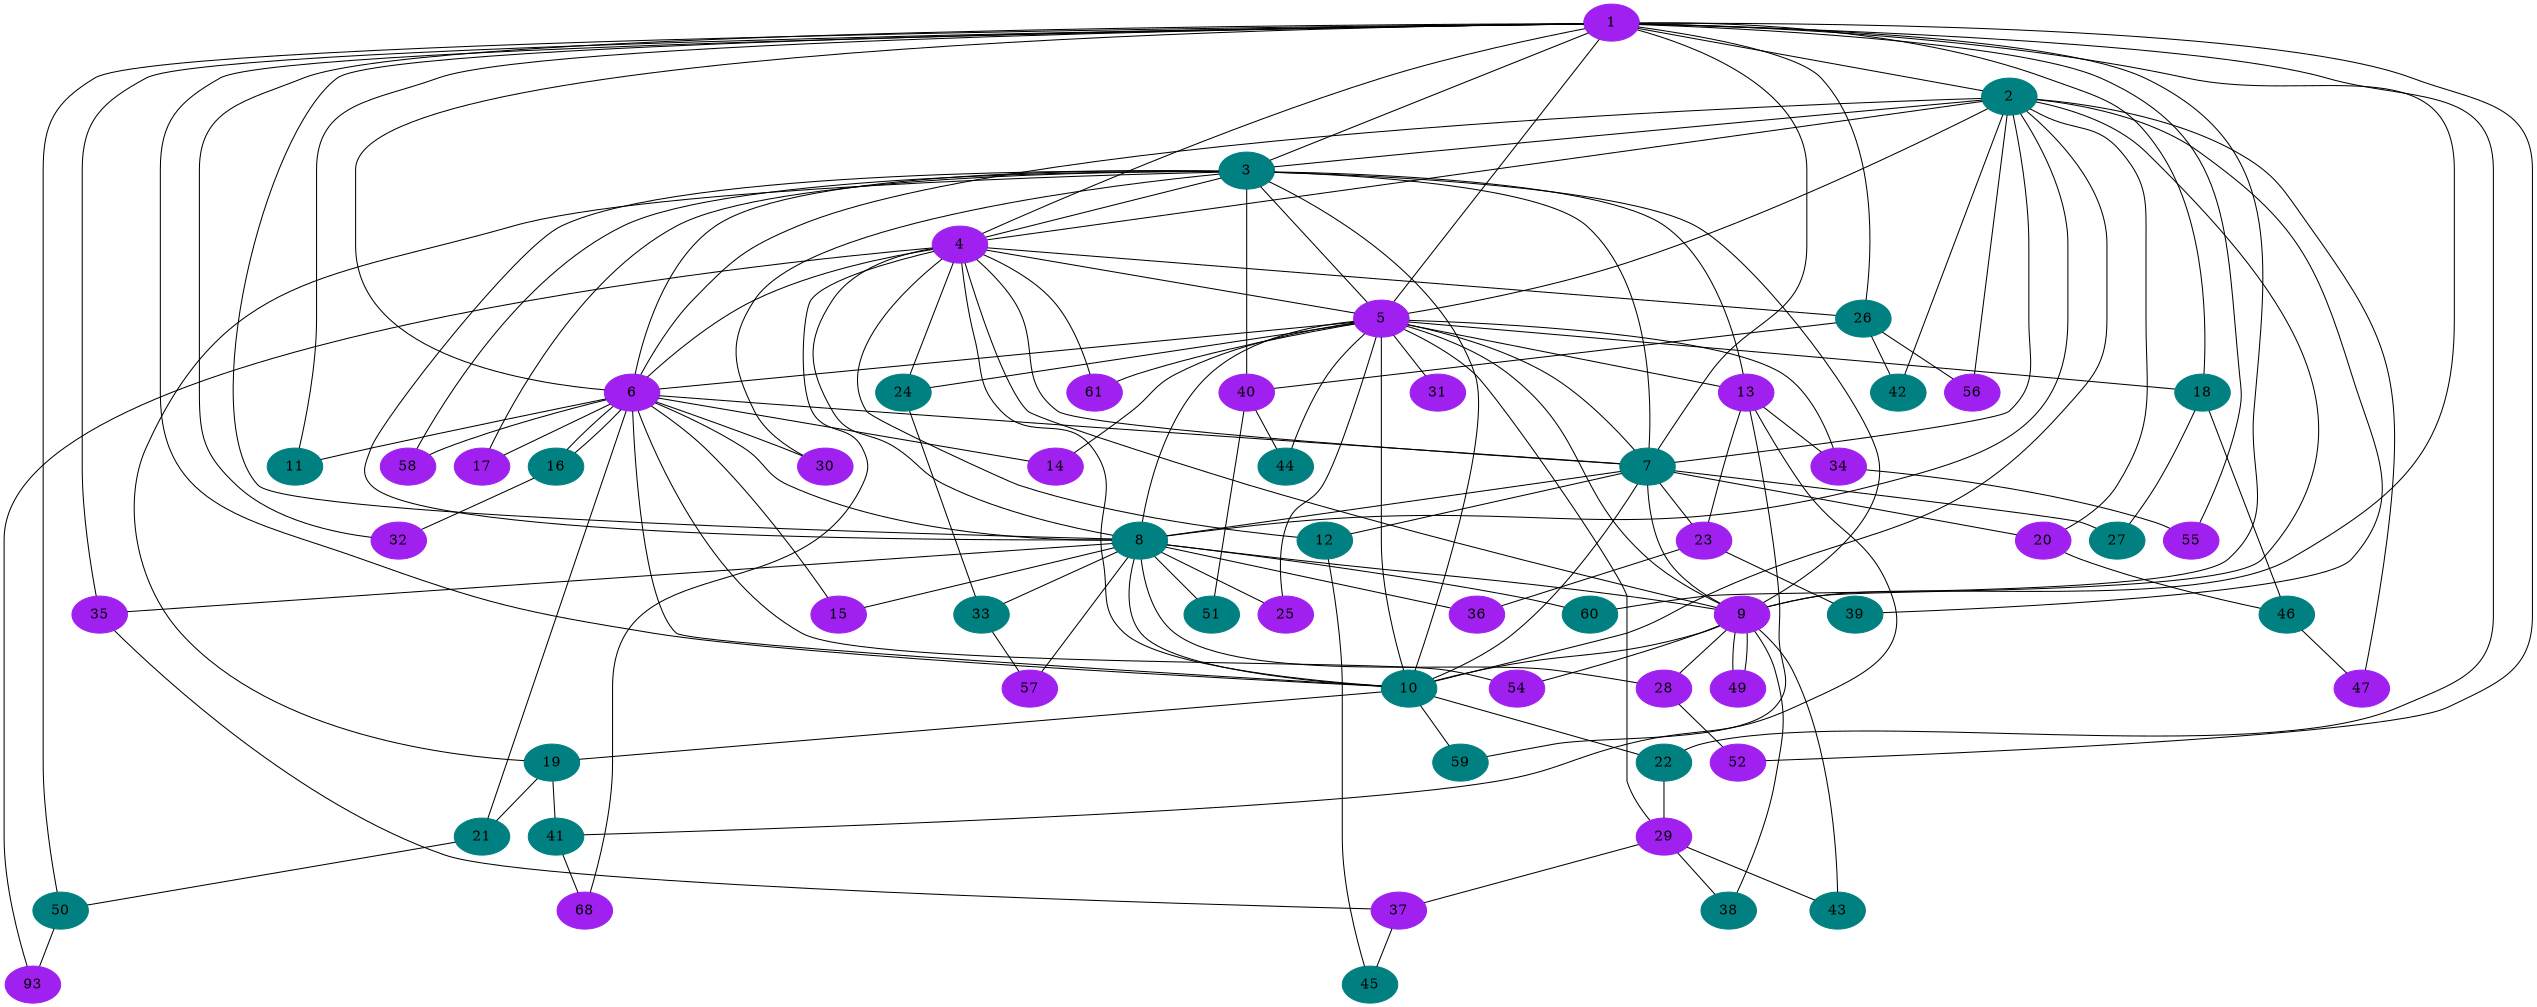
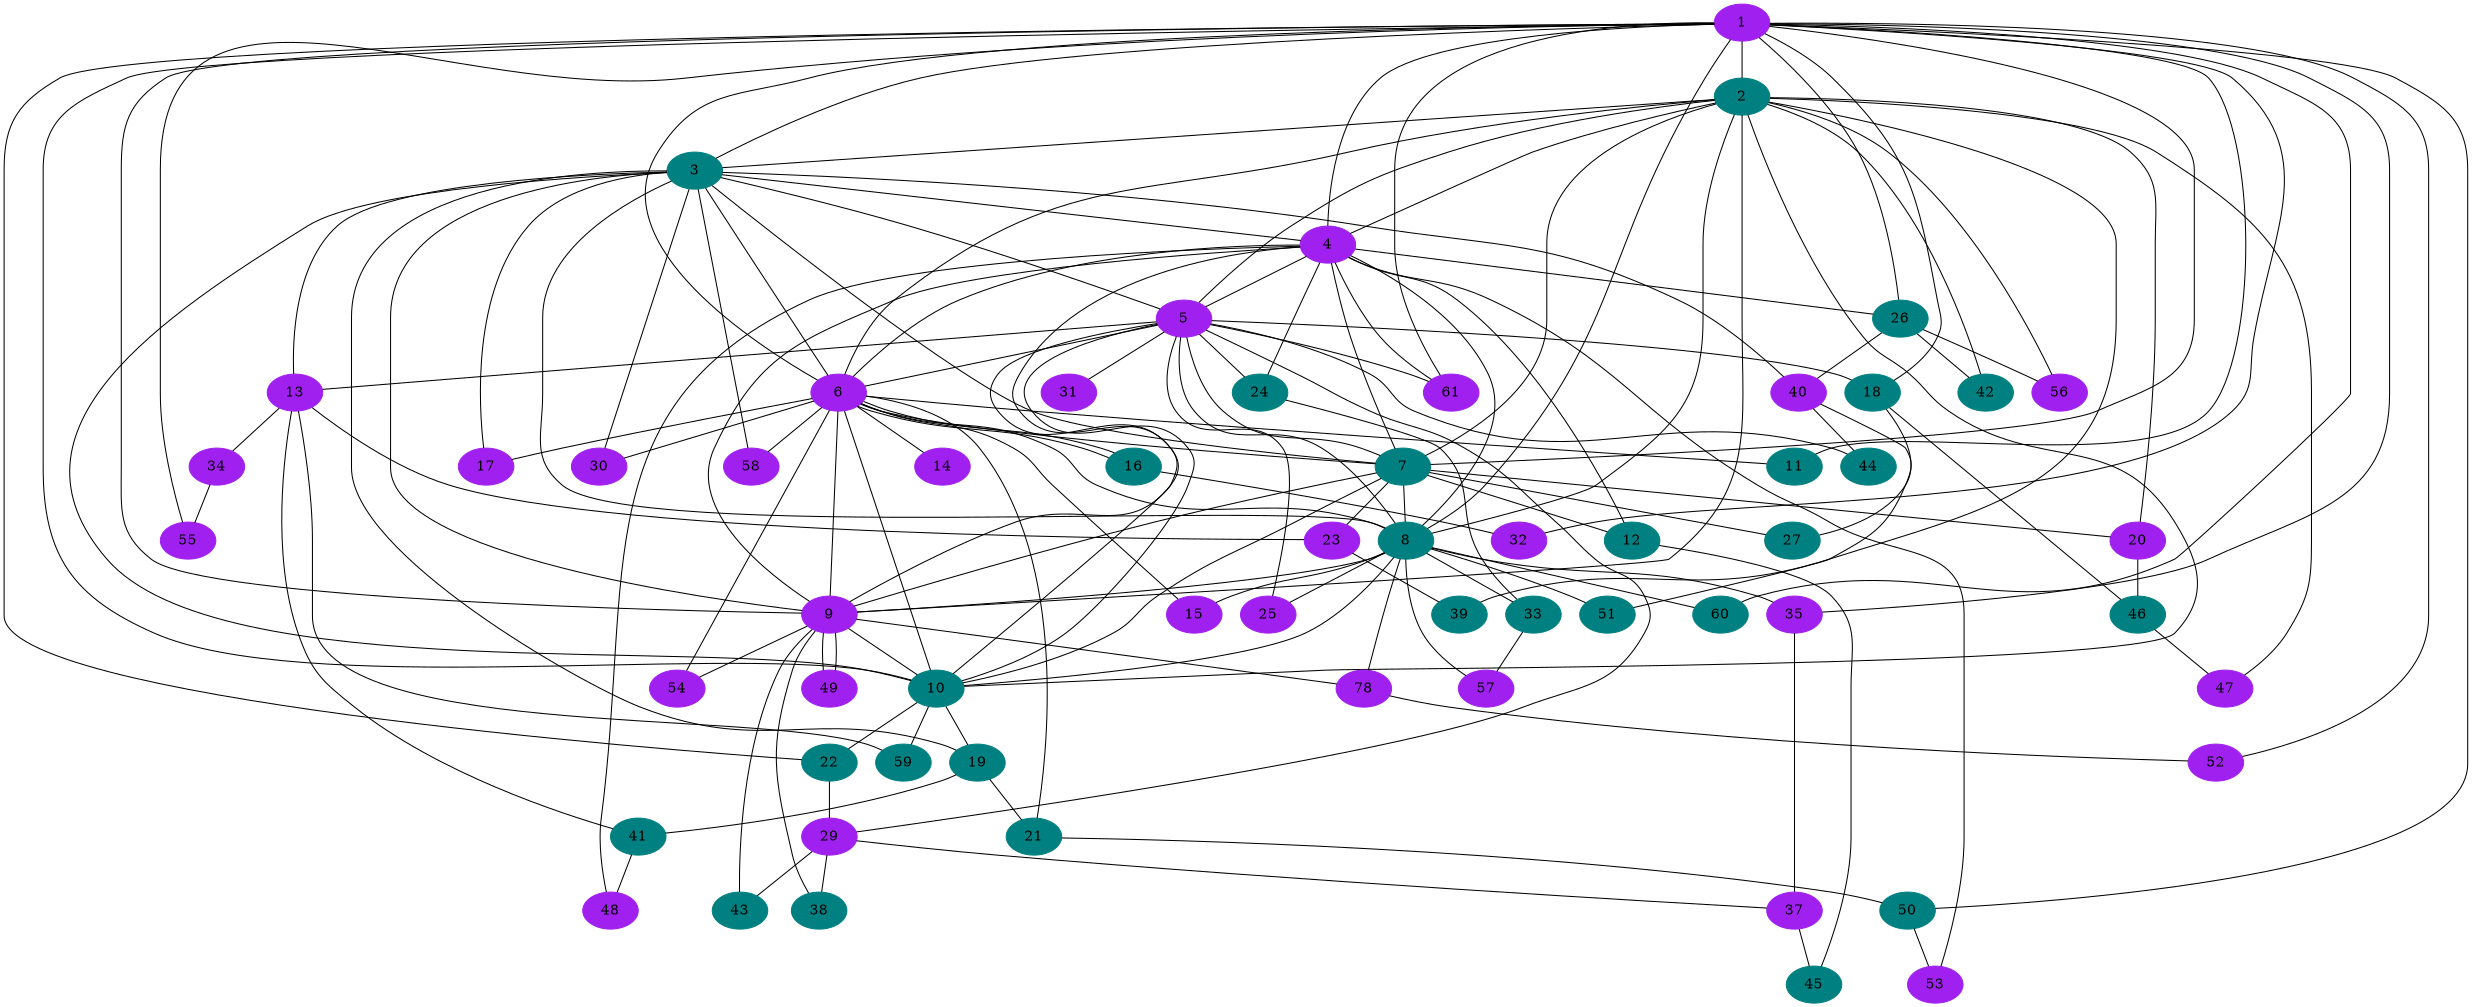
(1491, 177) -> (1429, 94)
(1748, 359) -> none
(1195, 365) -> none
none -> (834, 504)
(1477, 615) -> none
(1664, 689) -> (1364, 689)
(585, 911) -> (610, 911)
(33, 985) -> (1935, 985)
